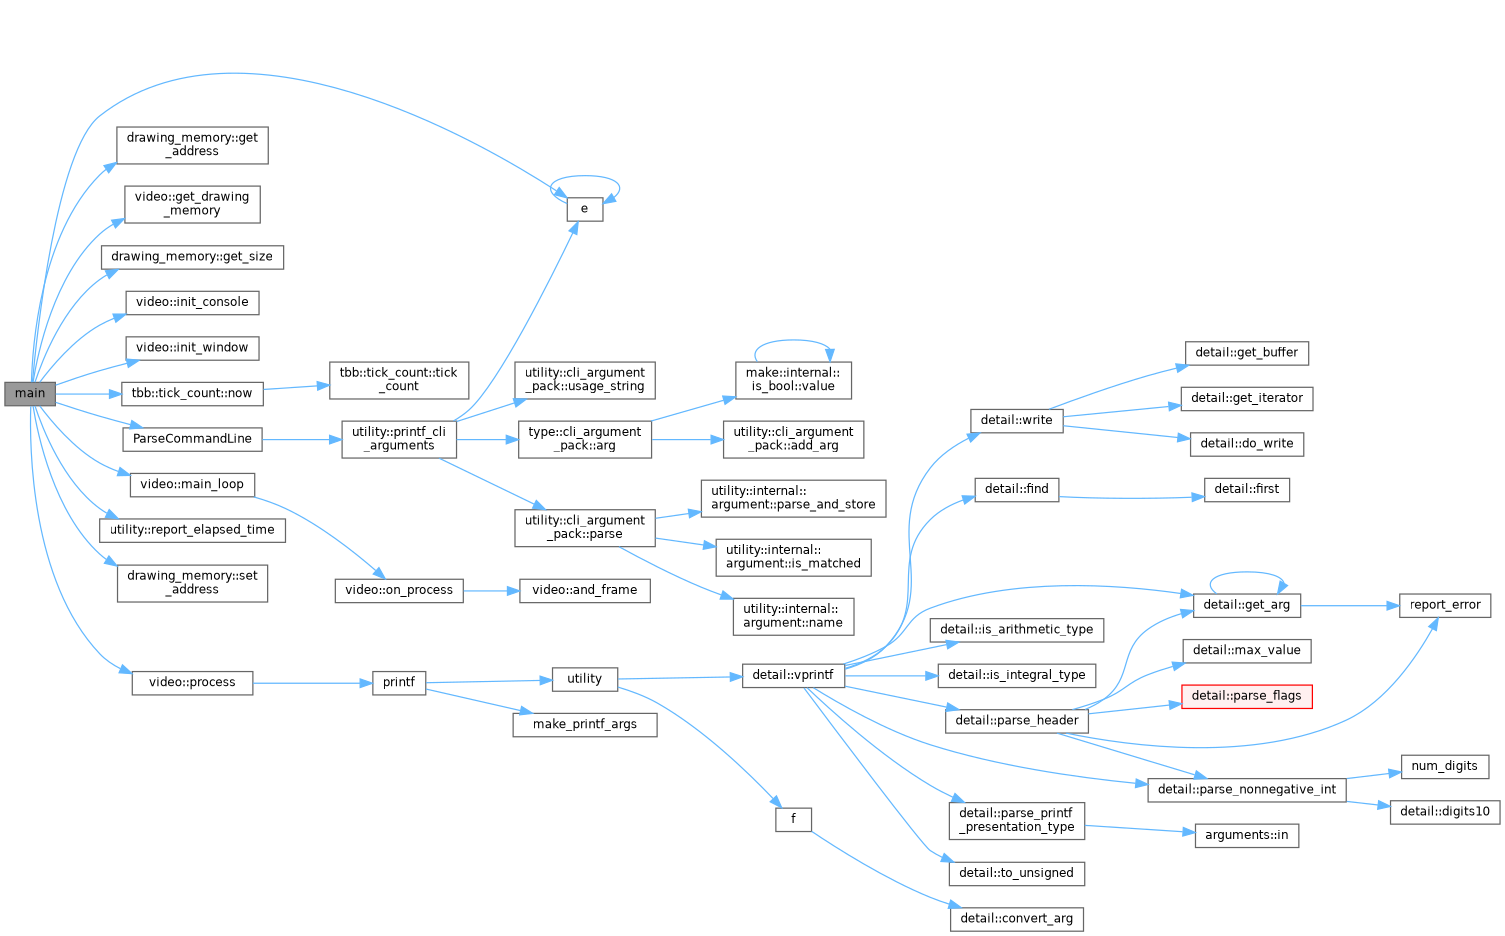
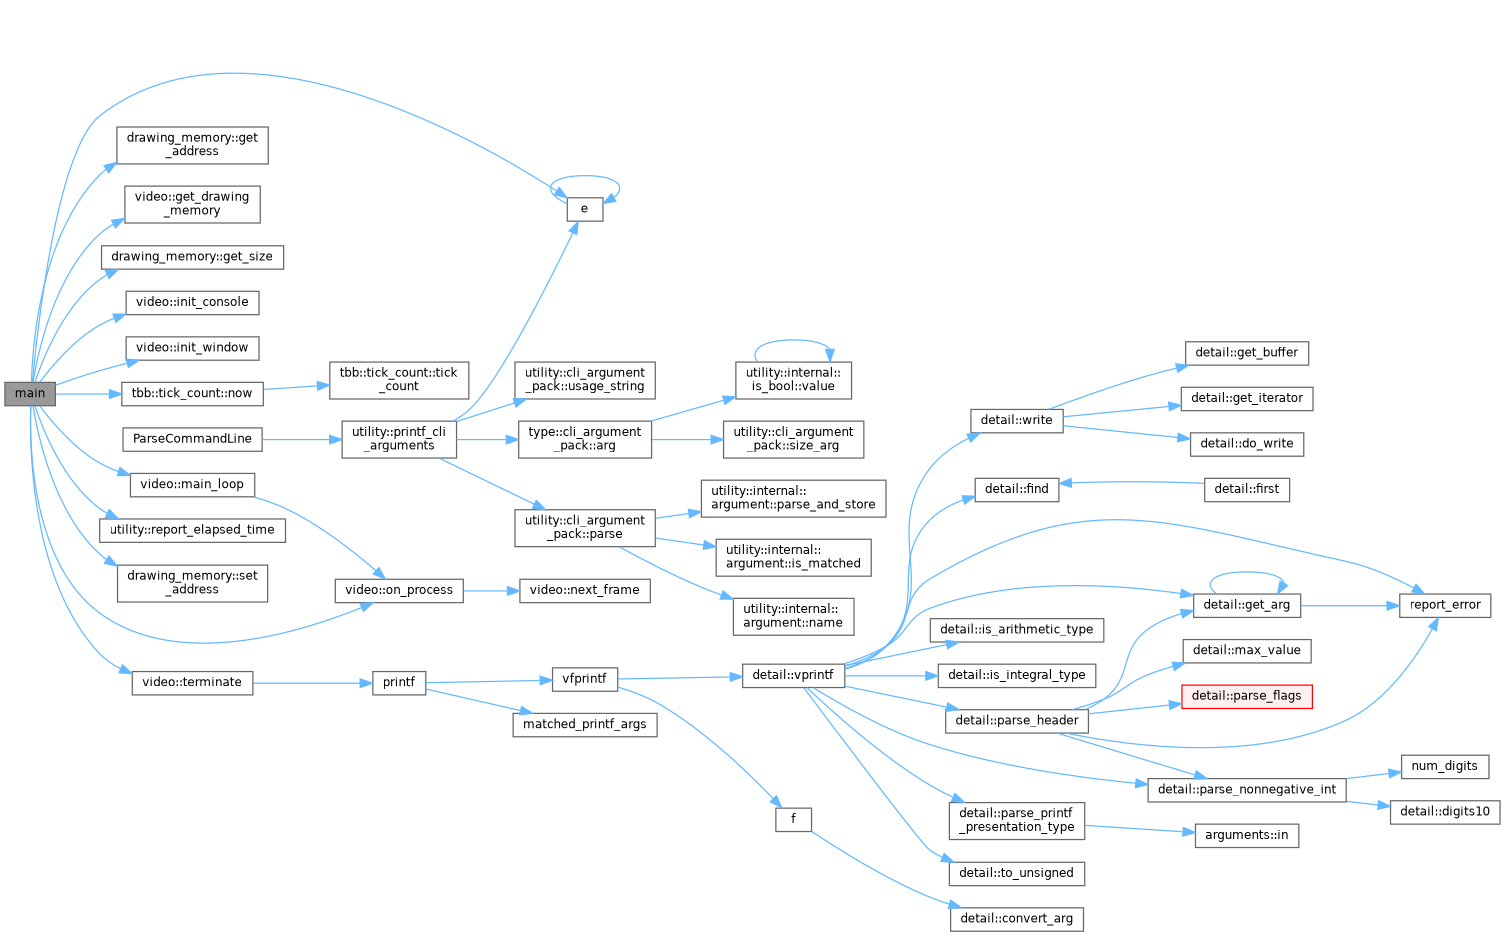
(794, 381) -> (794, 381)
(93, 414) -> (120, 624)
(794, 440) -> (794, 440)
(1125, 498) -> (1138, 482)
none -> (1107, 521)
(585, 591) -> (585, 591)
(585, 680) -> (585, 680)
(193, 683) -> (193, 683)
(585, 725) -> (585, 725)
